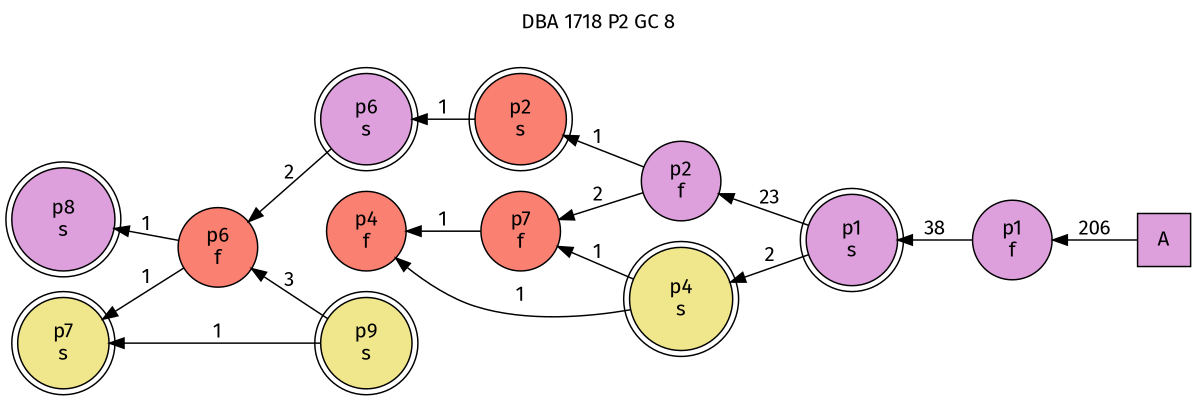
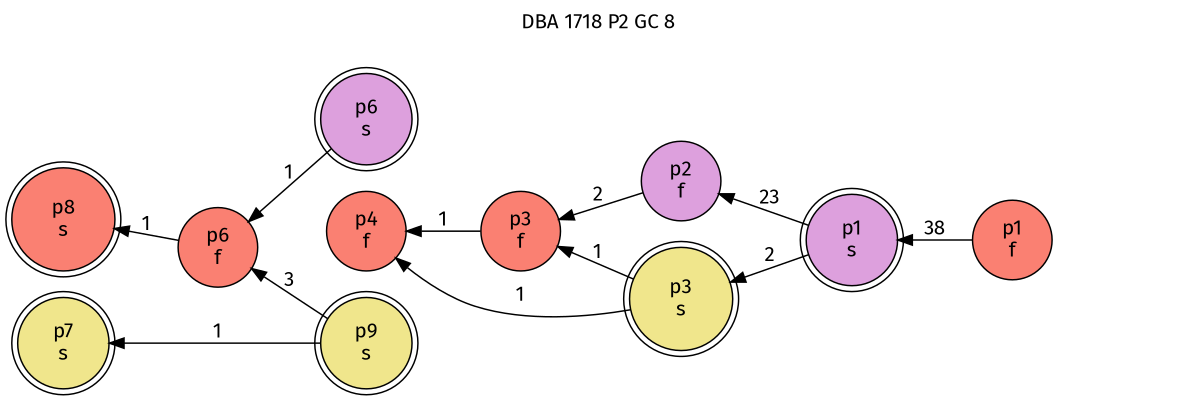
(521, 119) -> none
(289, 173) -> (289, 173)
(63, 219) -> (63, 219)
(521, 231) -> (521, 231)
(1012, 240) -> (1012, 240)
(1164, 240) -> none
(150, 290) -> none
(681, 299) -> (681, 299)
